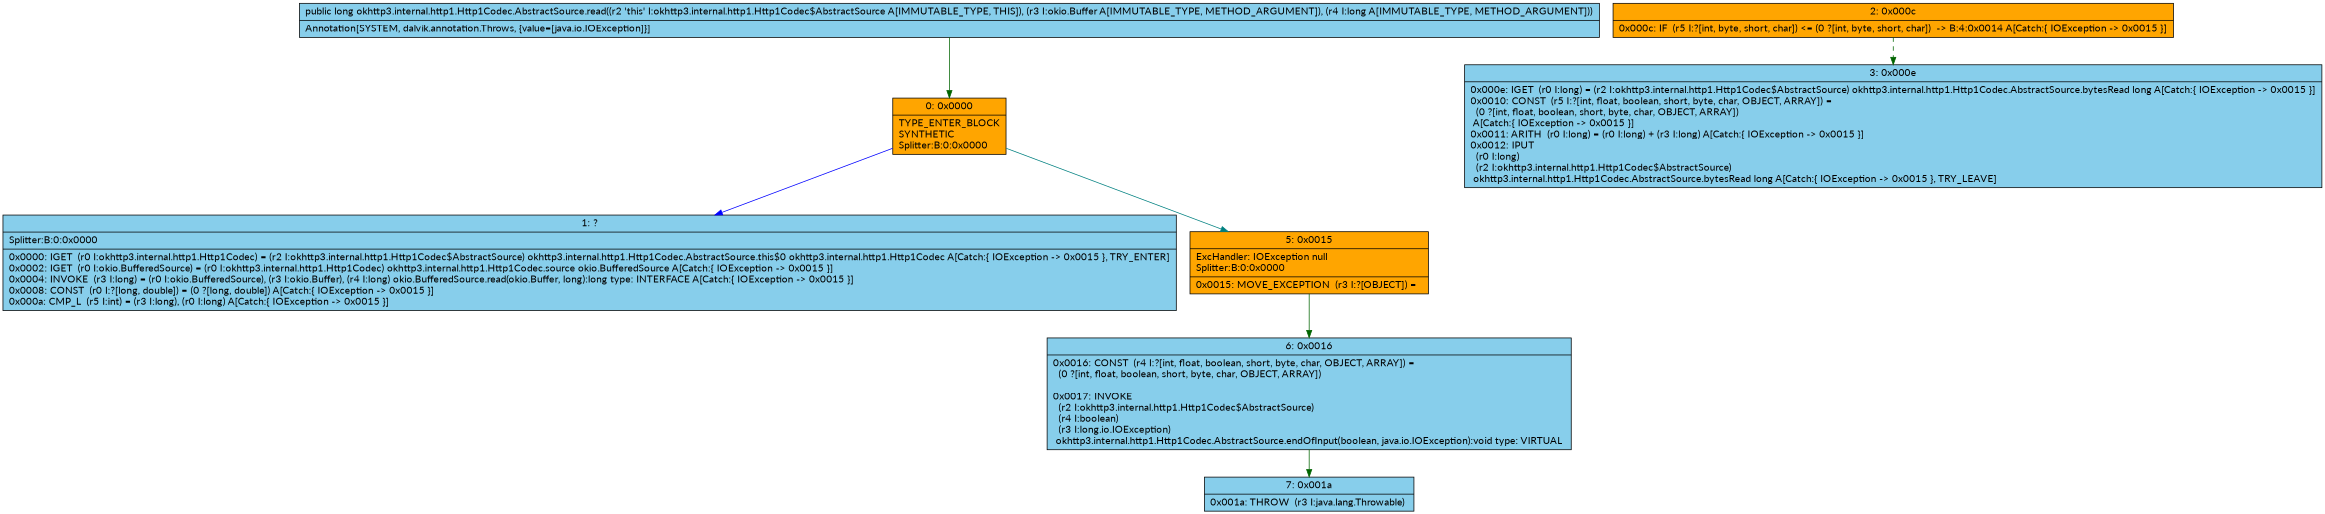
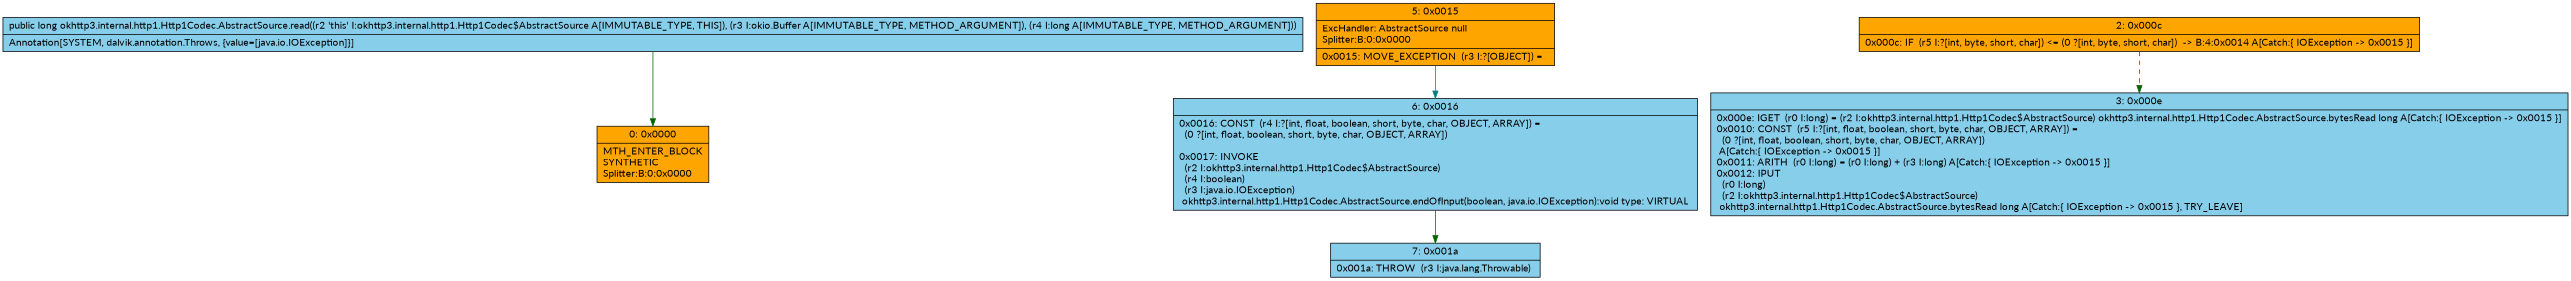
(949, 123) -> (653, 151)
(1114, 189) -> none
(1262, 257) -> (1395, 29)
(590, 263) -> none
(1309, 312) -> (1435, 78)
(1112, 430) -> (1237, 190)
